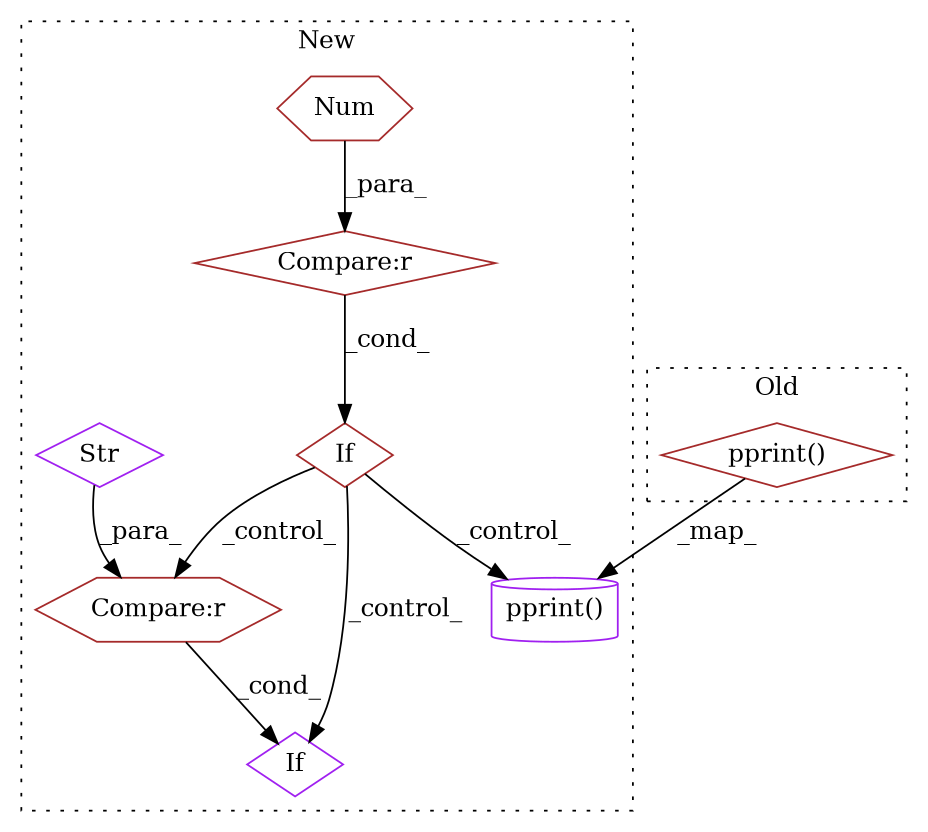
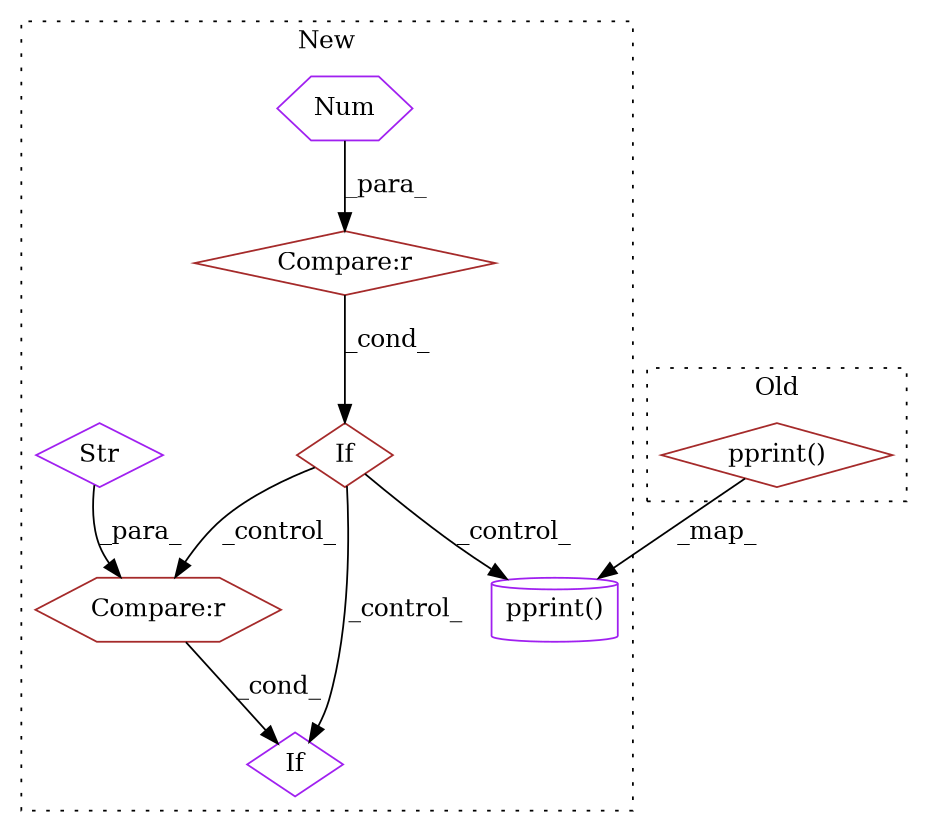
(345, 108) -> (345, 108)
